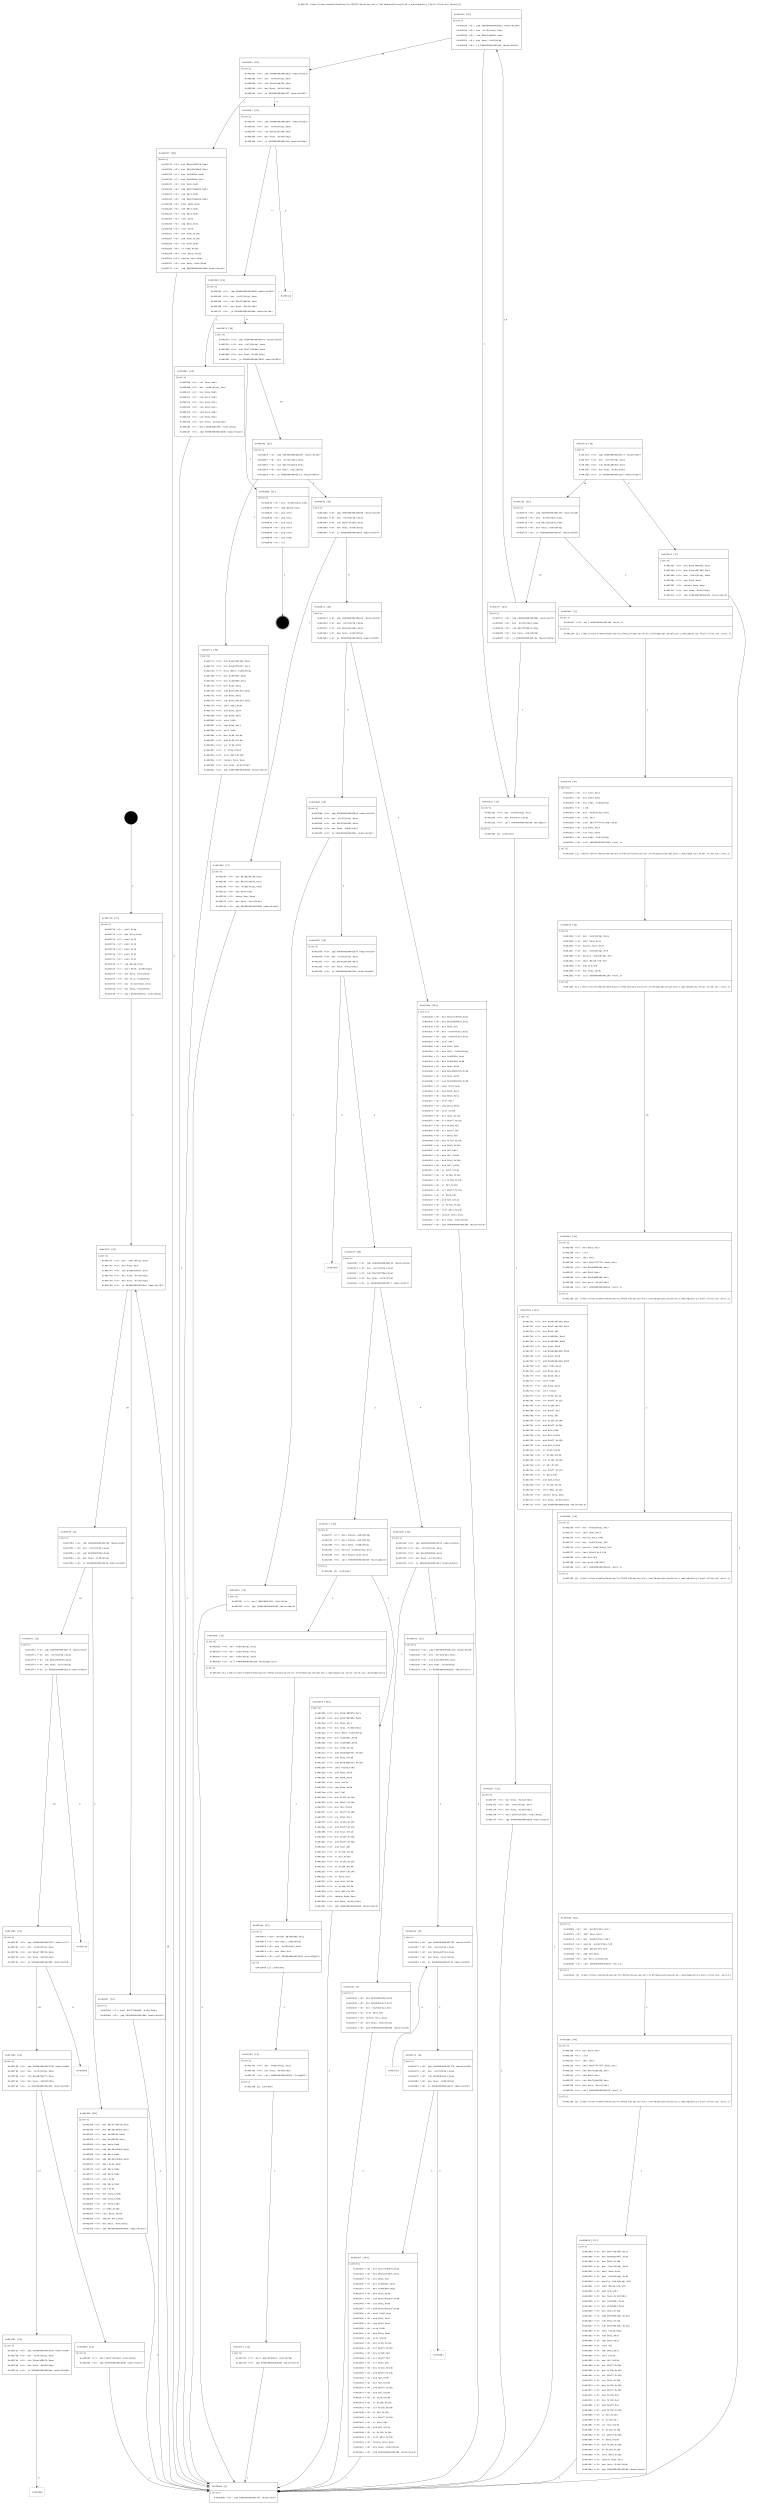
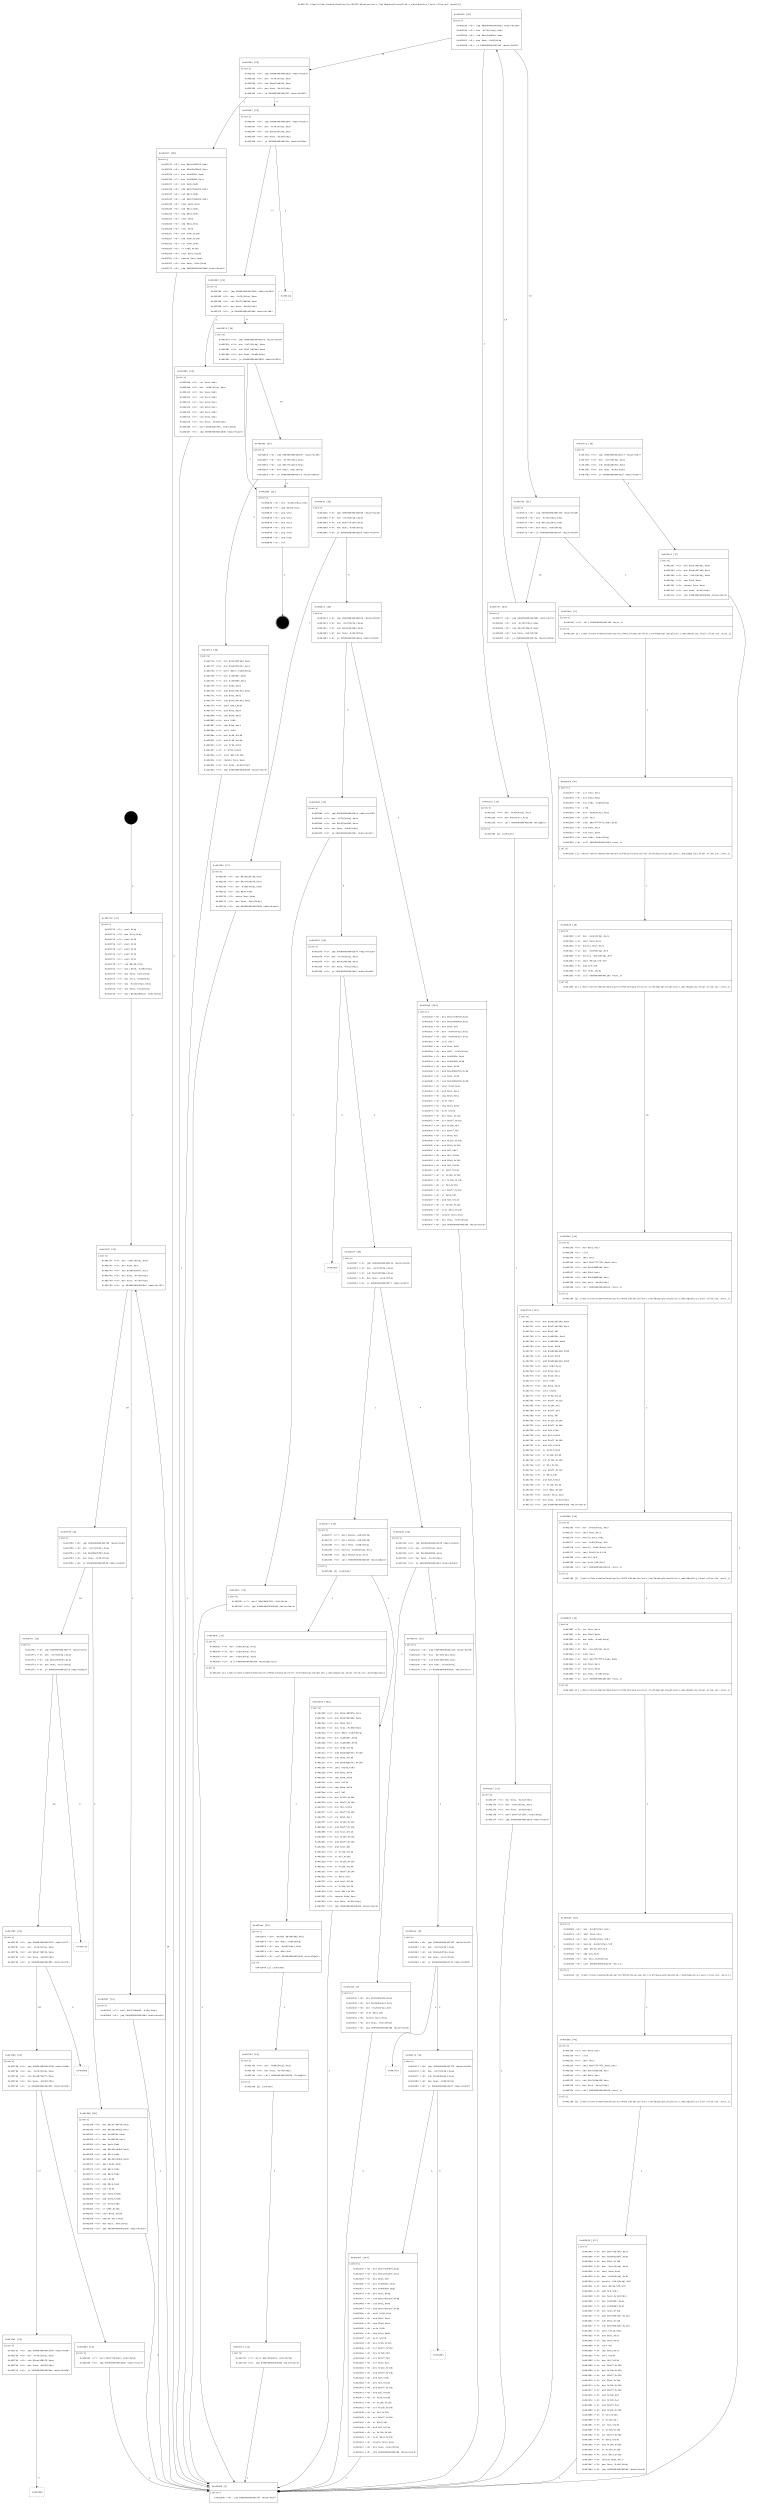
(316, 488) -> (285, 482)
(577, 488) -> (528, 271)
(518, 719) -> (553, 972)
none -> (645, 1654)
(418, 2022) -> (426, 2027)
